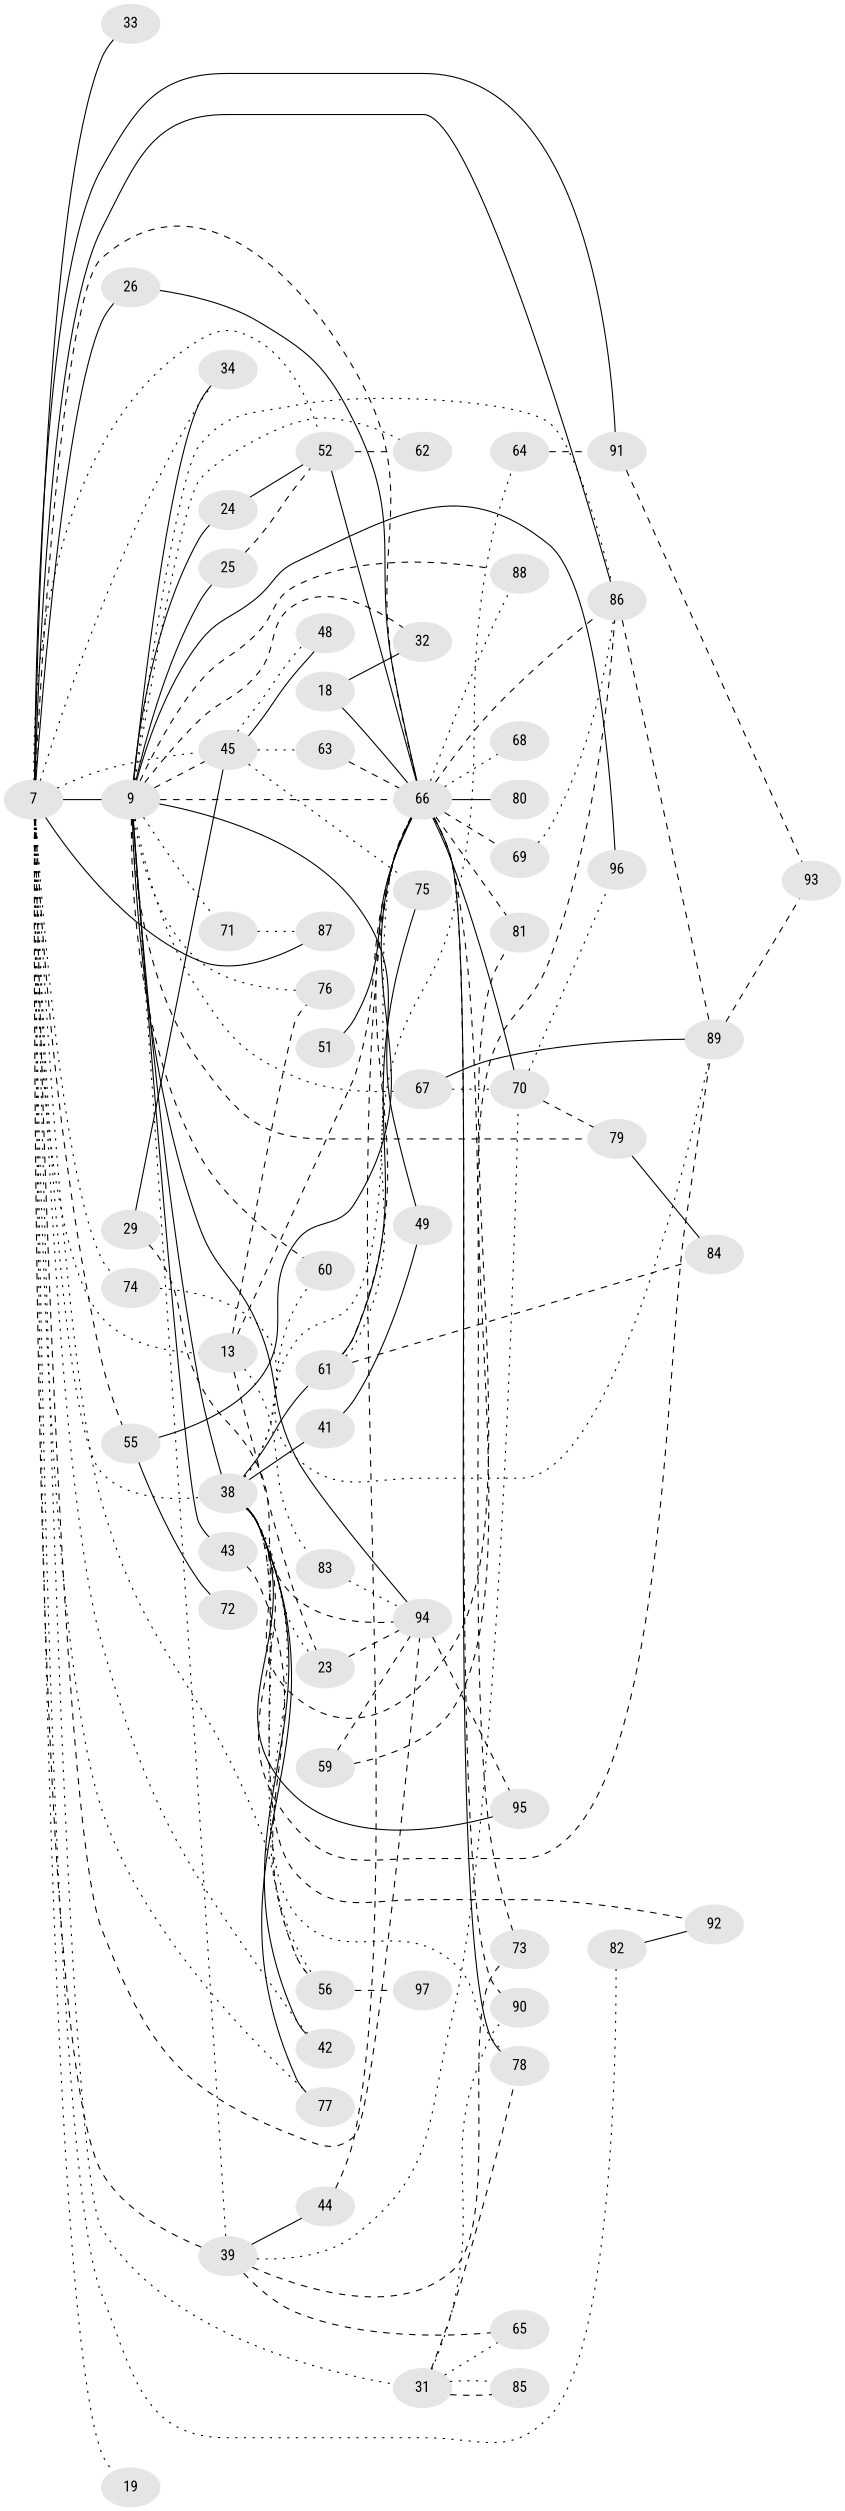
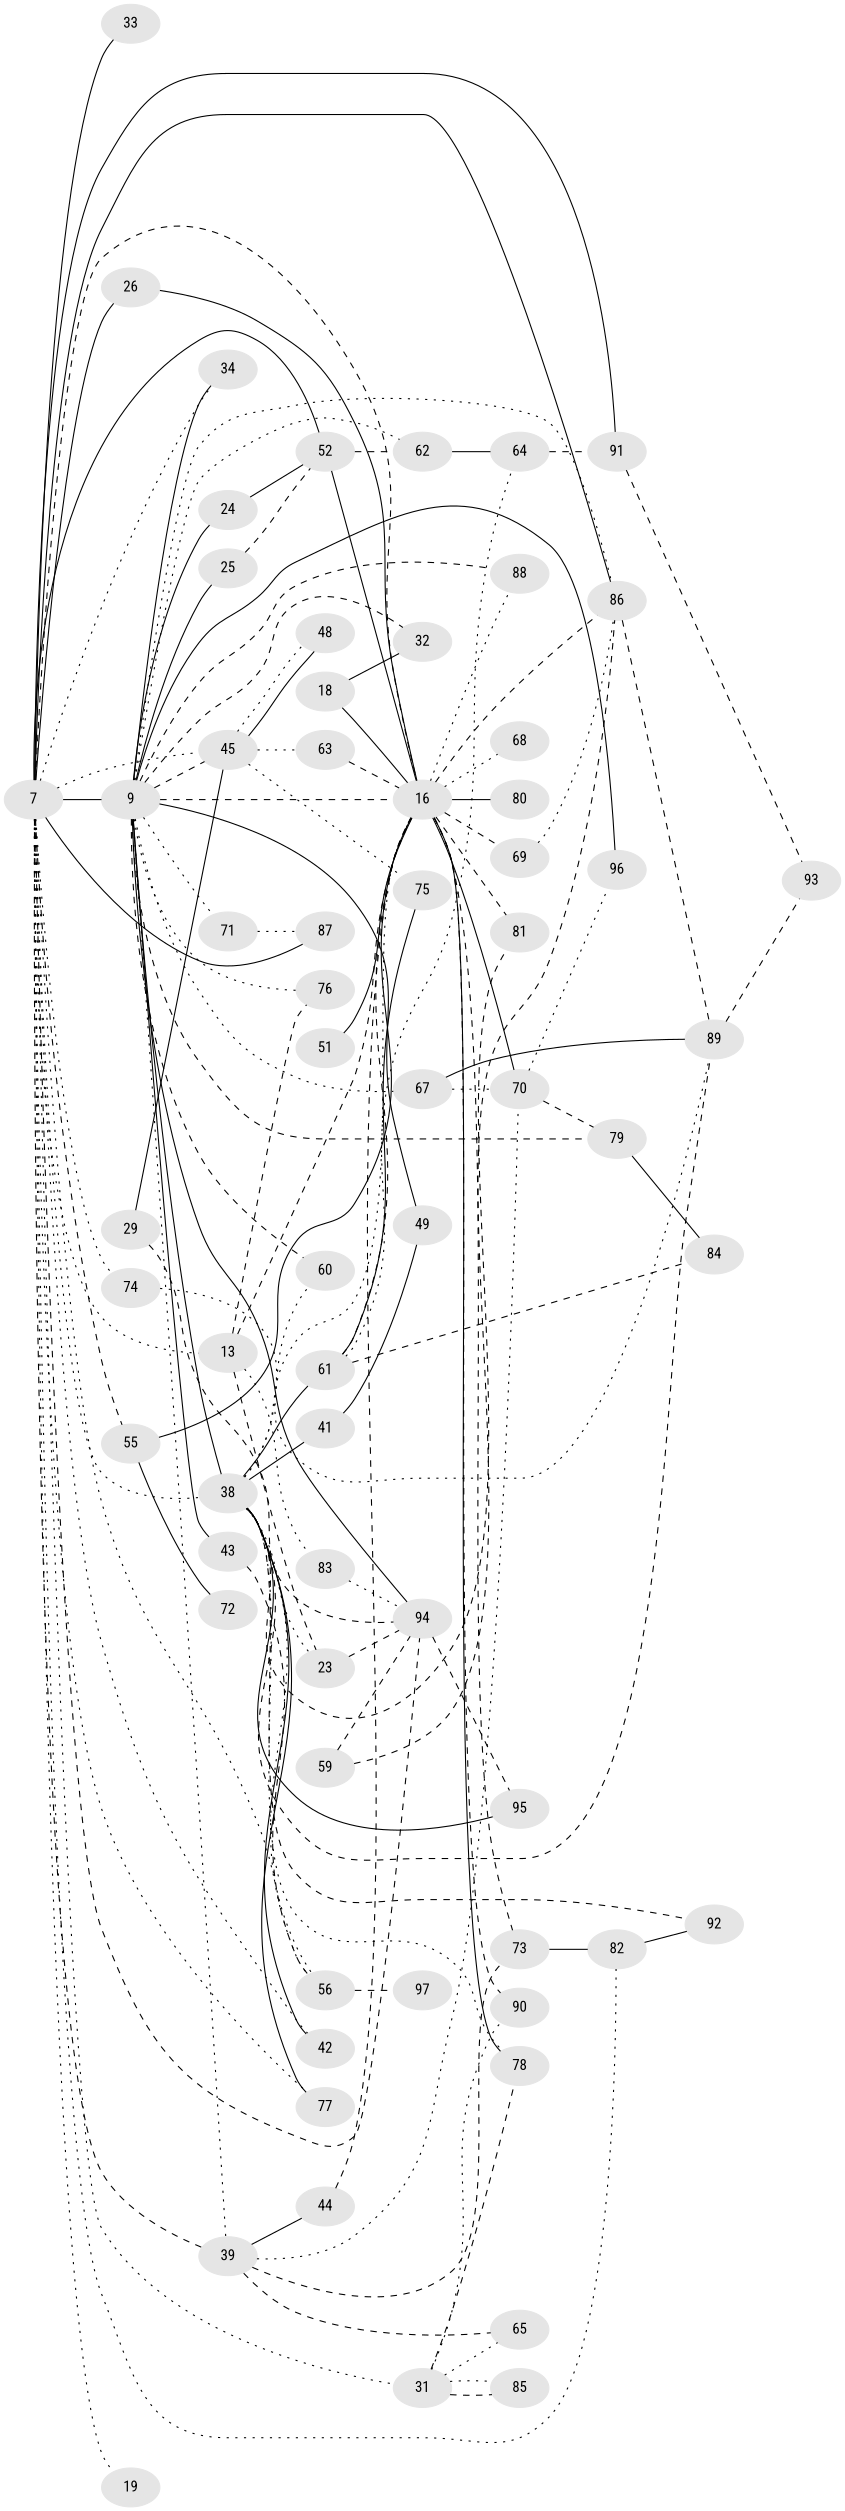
none -> (471, 452)
(97, 457) -> (97, 457)
(422, 800) -> (422, 800)
none -> (569, 1949)
